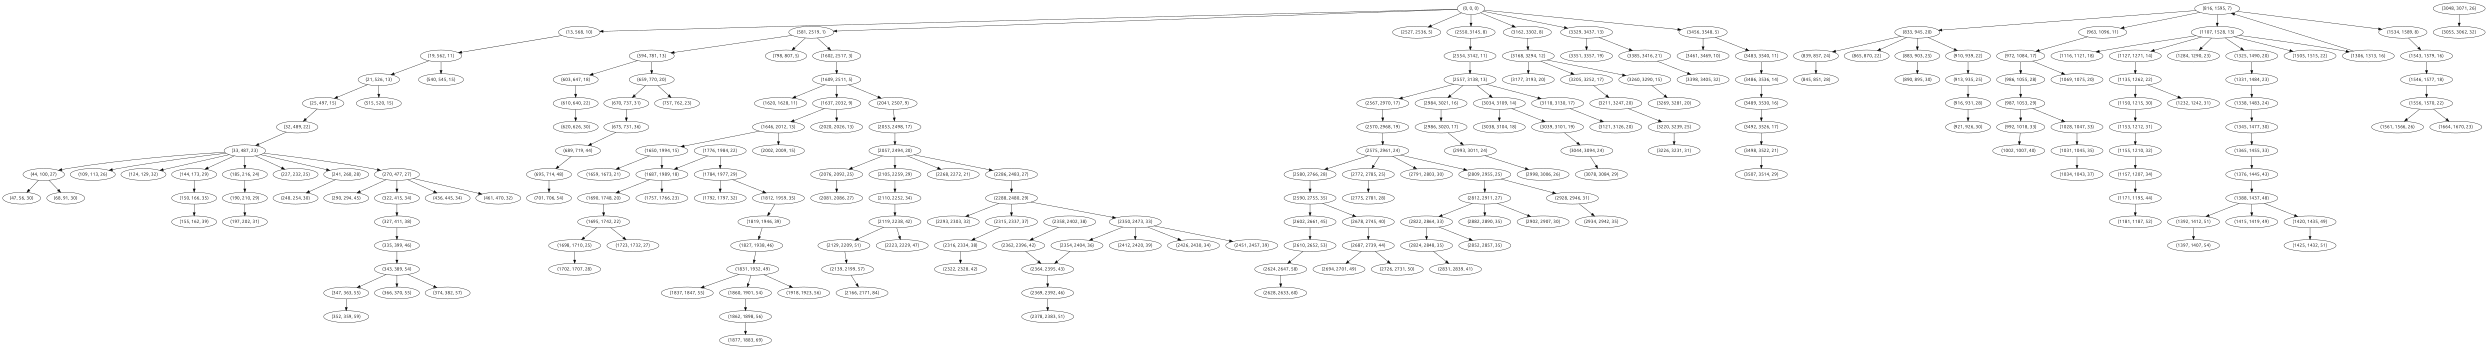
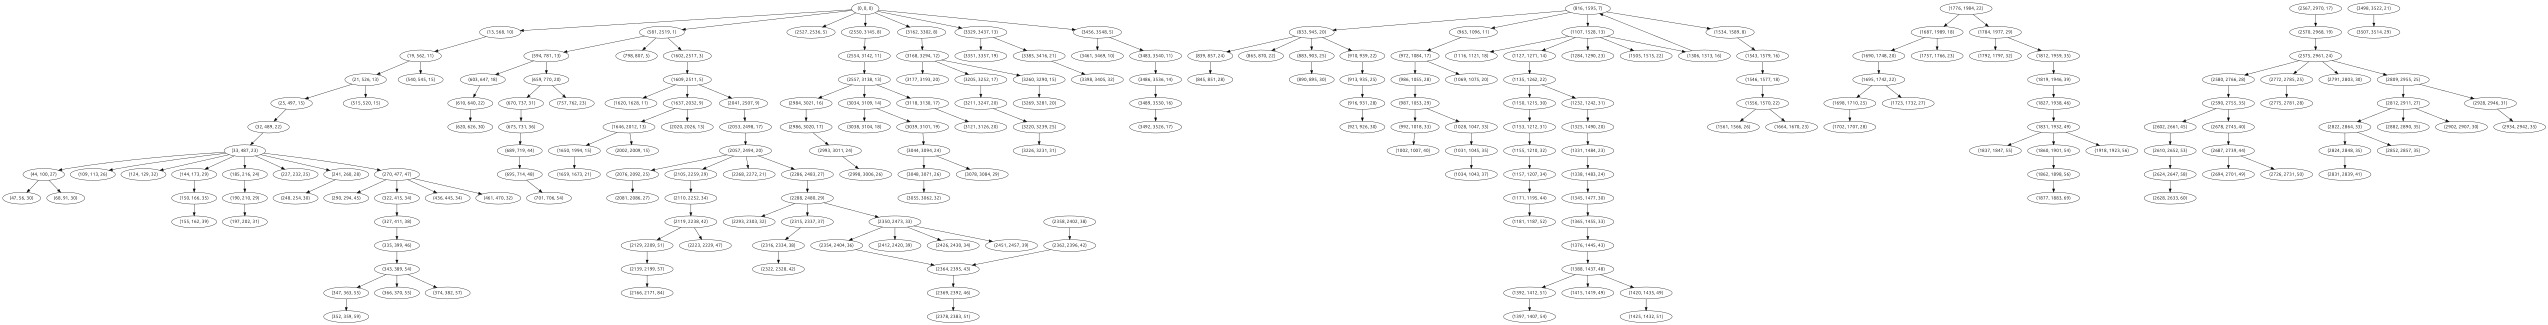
(2233, 43) -> (1588, 114)
(1428, 91) -> none
(1761, 137) -> none
(662, 161) -> none
none -> (924, 161)
(397, 174) -> (397, 174)
